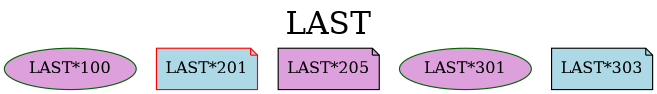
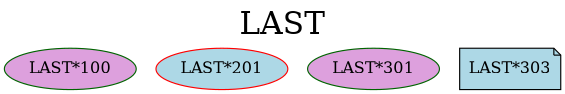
(207, 69) -> (222, 69)
(329, 69) -> none
